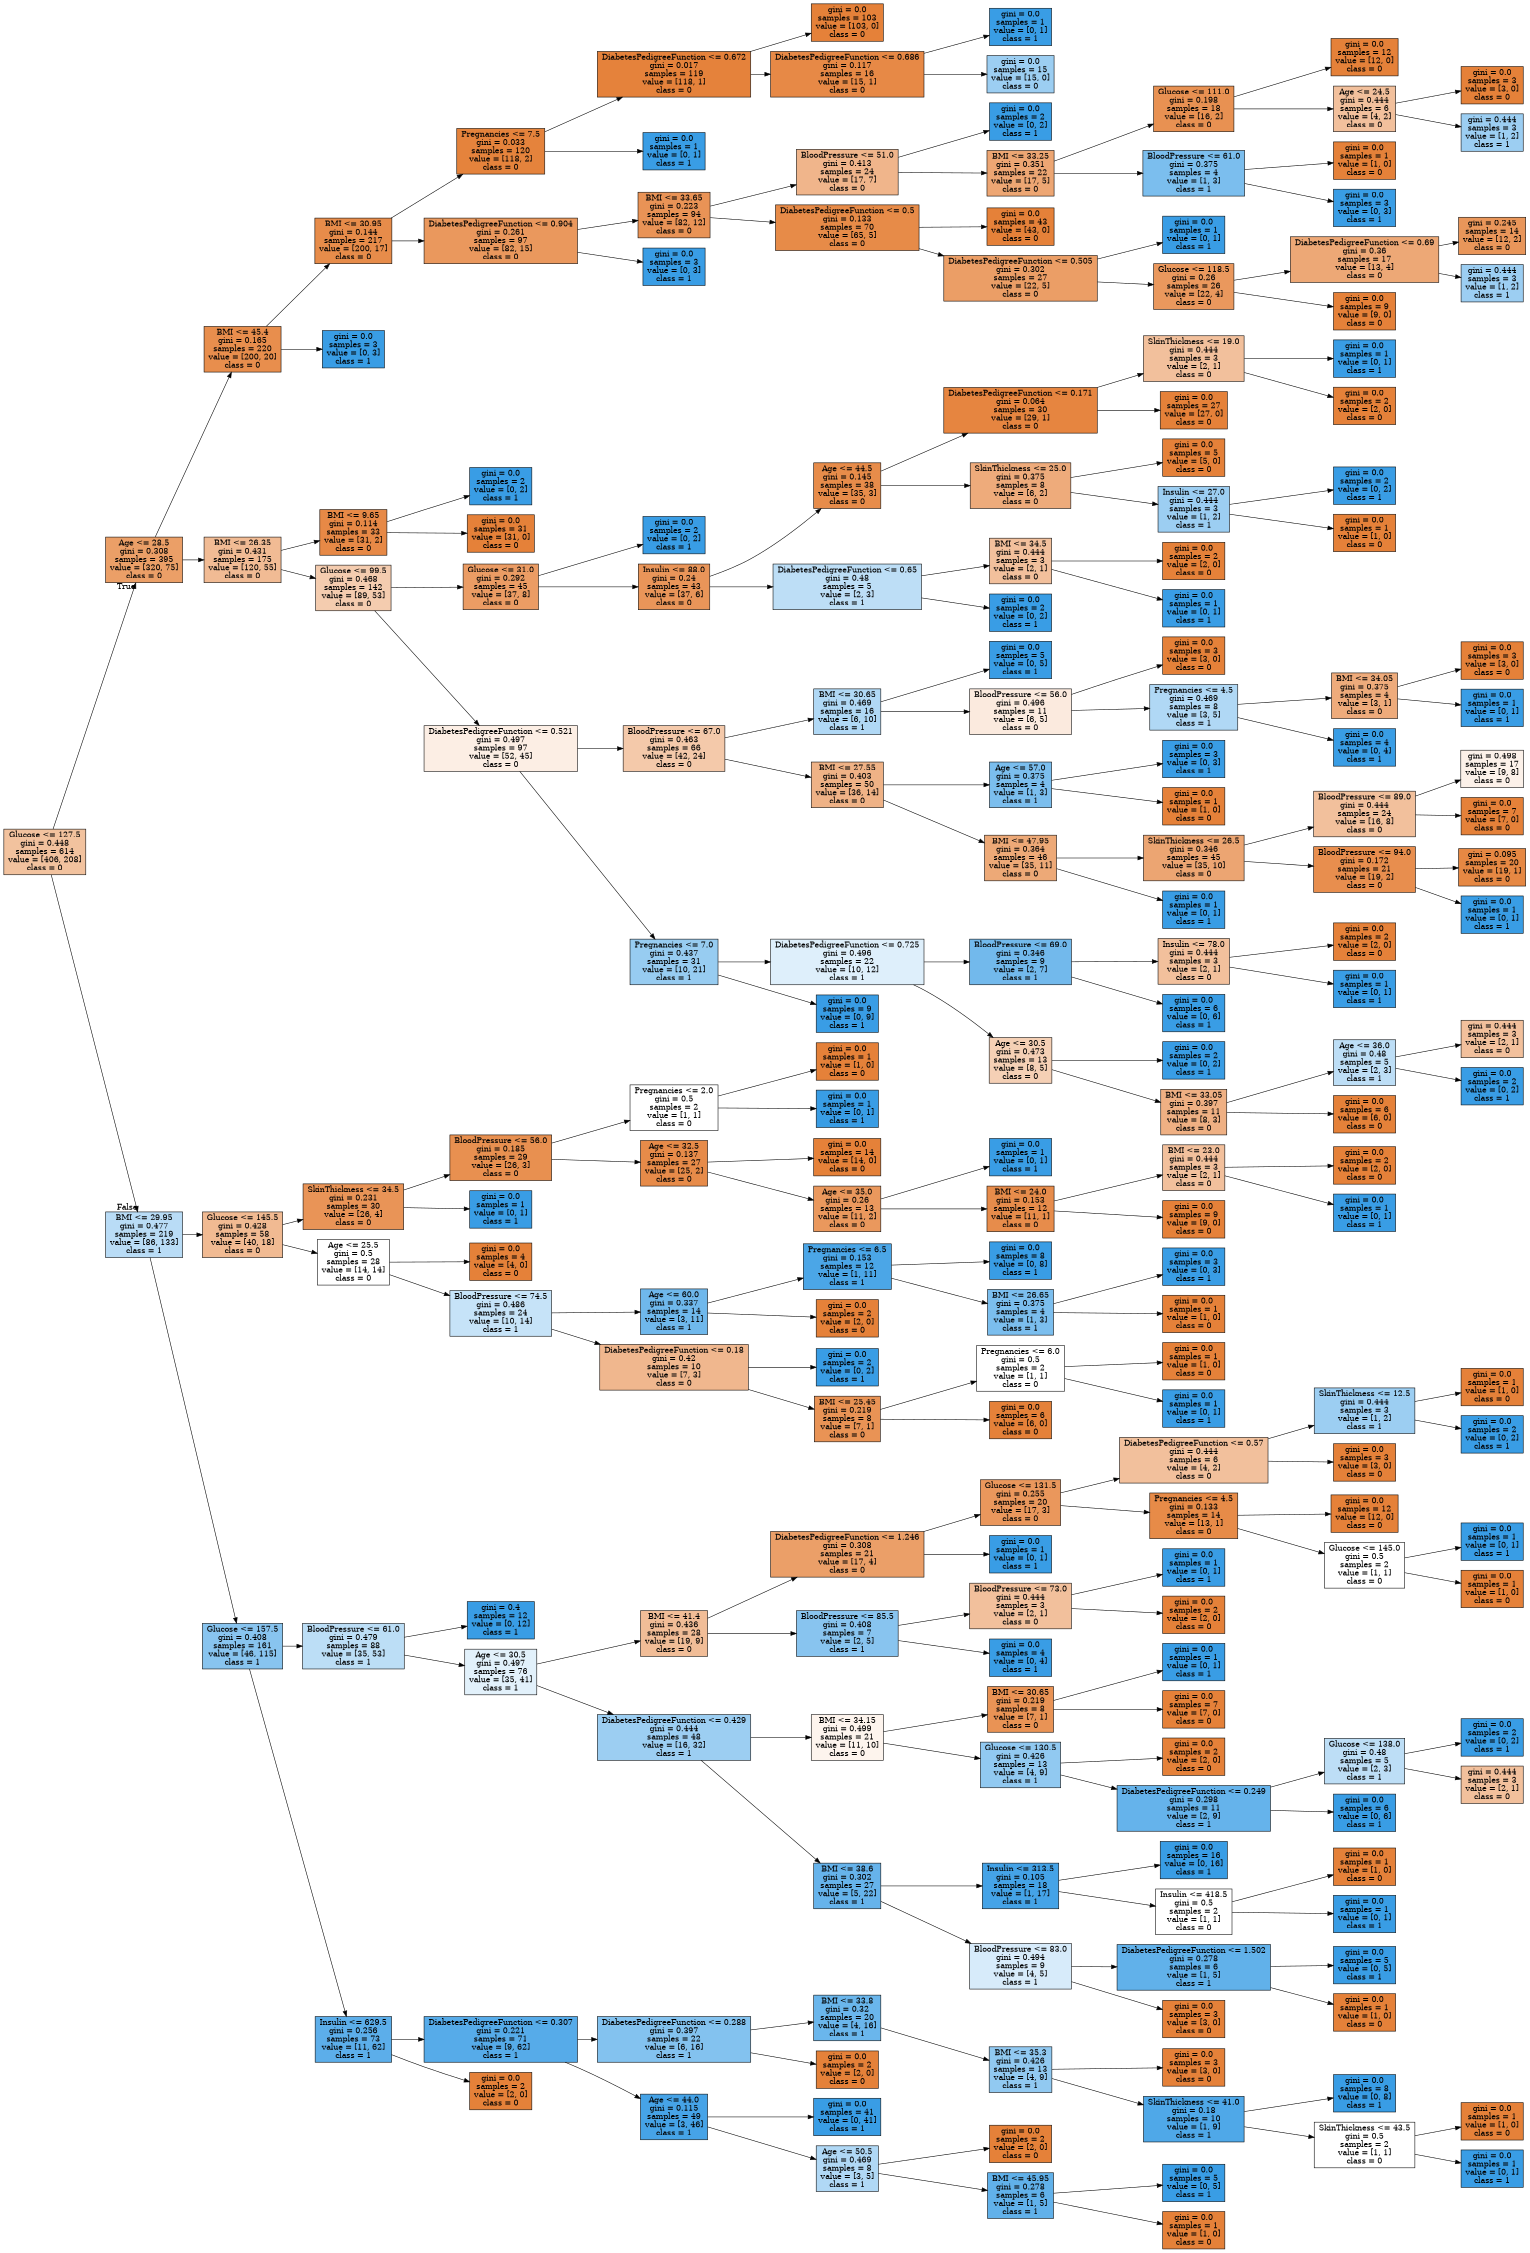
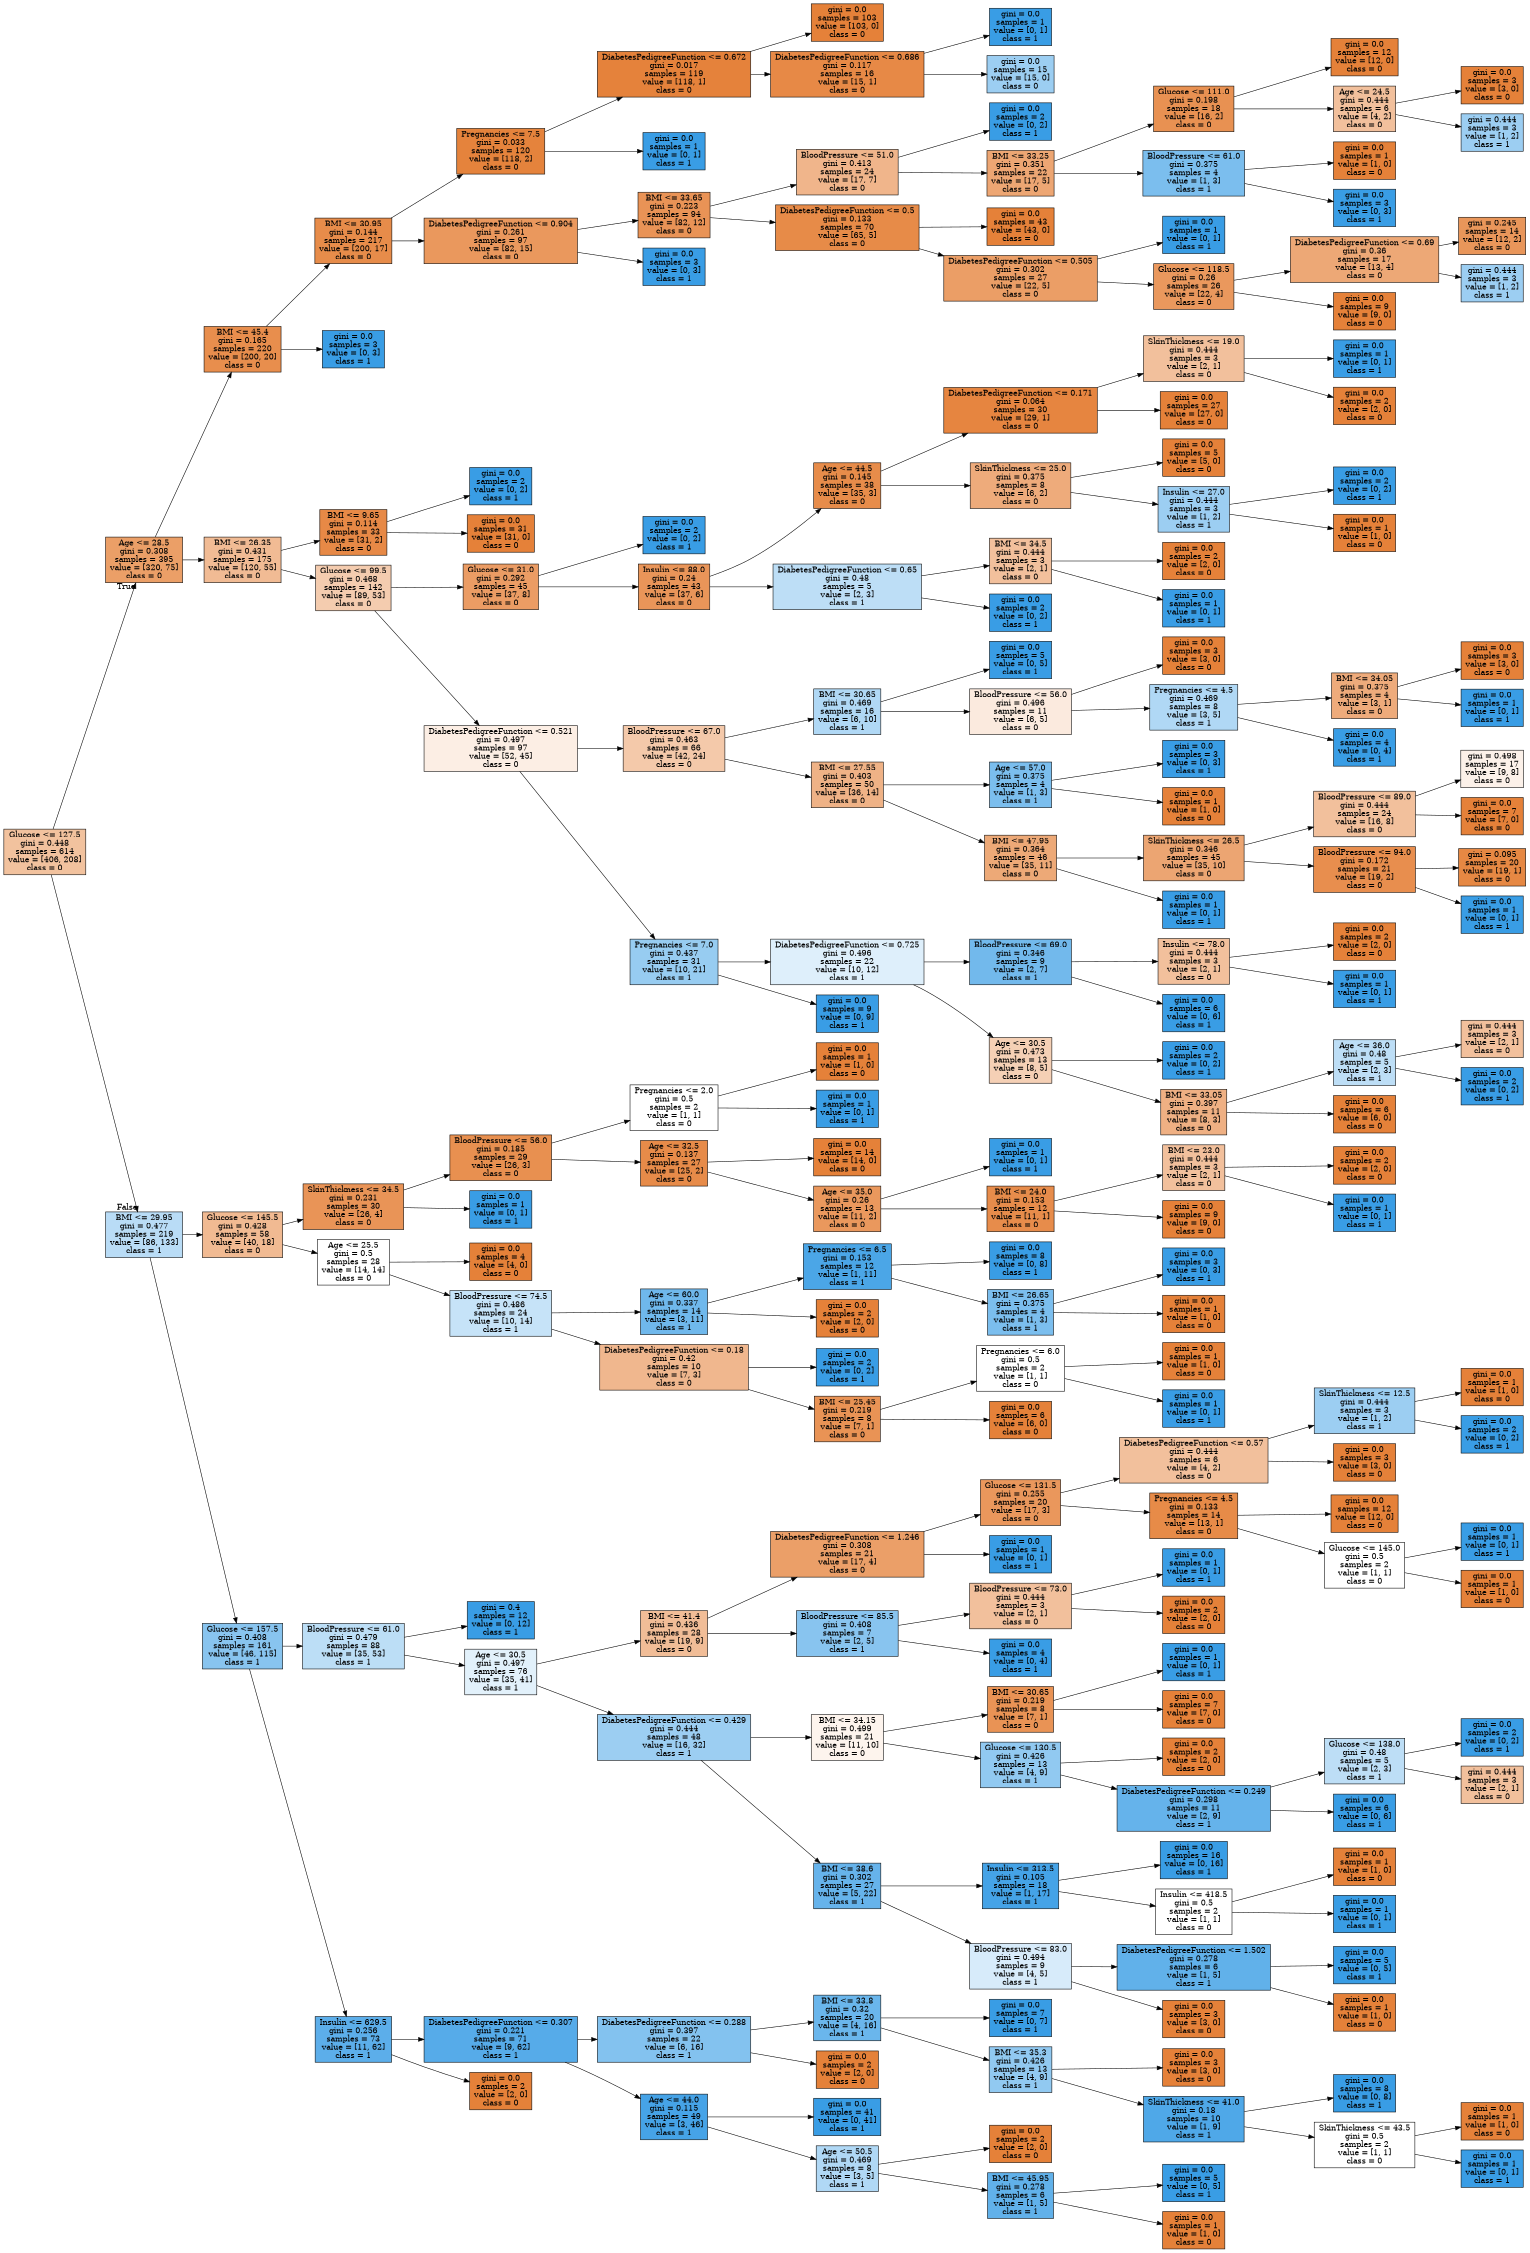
none -> (1021, 2018)
